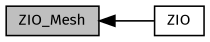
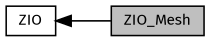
(134, 21) -> (91, 21)
